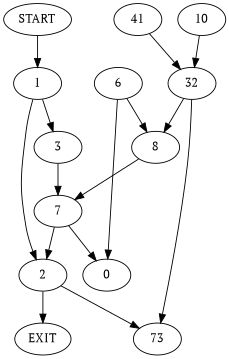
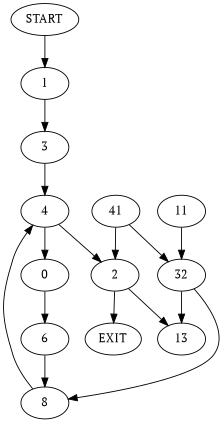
(202, 20) -> (182, 211)
(113, 167) -> (45, 303)
(22, 176) -> (116, 239)
(58, 211) -> (45, 211)
(157, 339) -> (182, 339)
